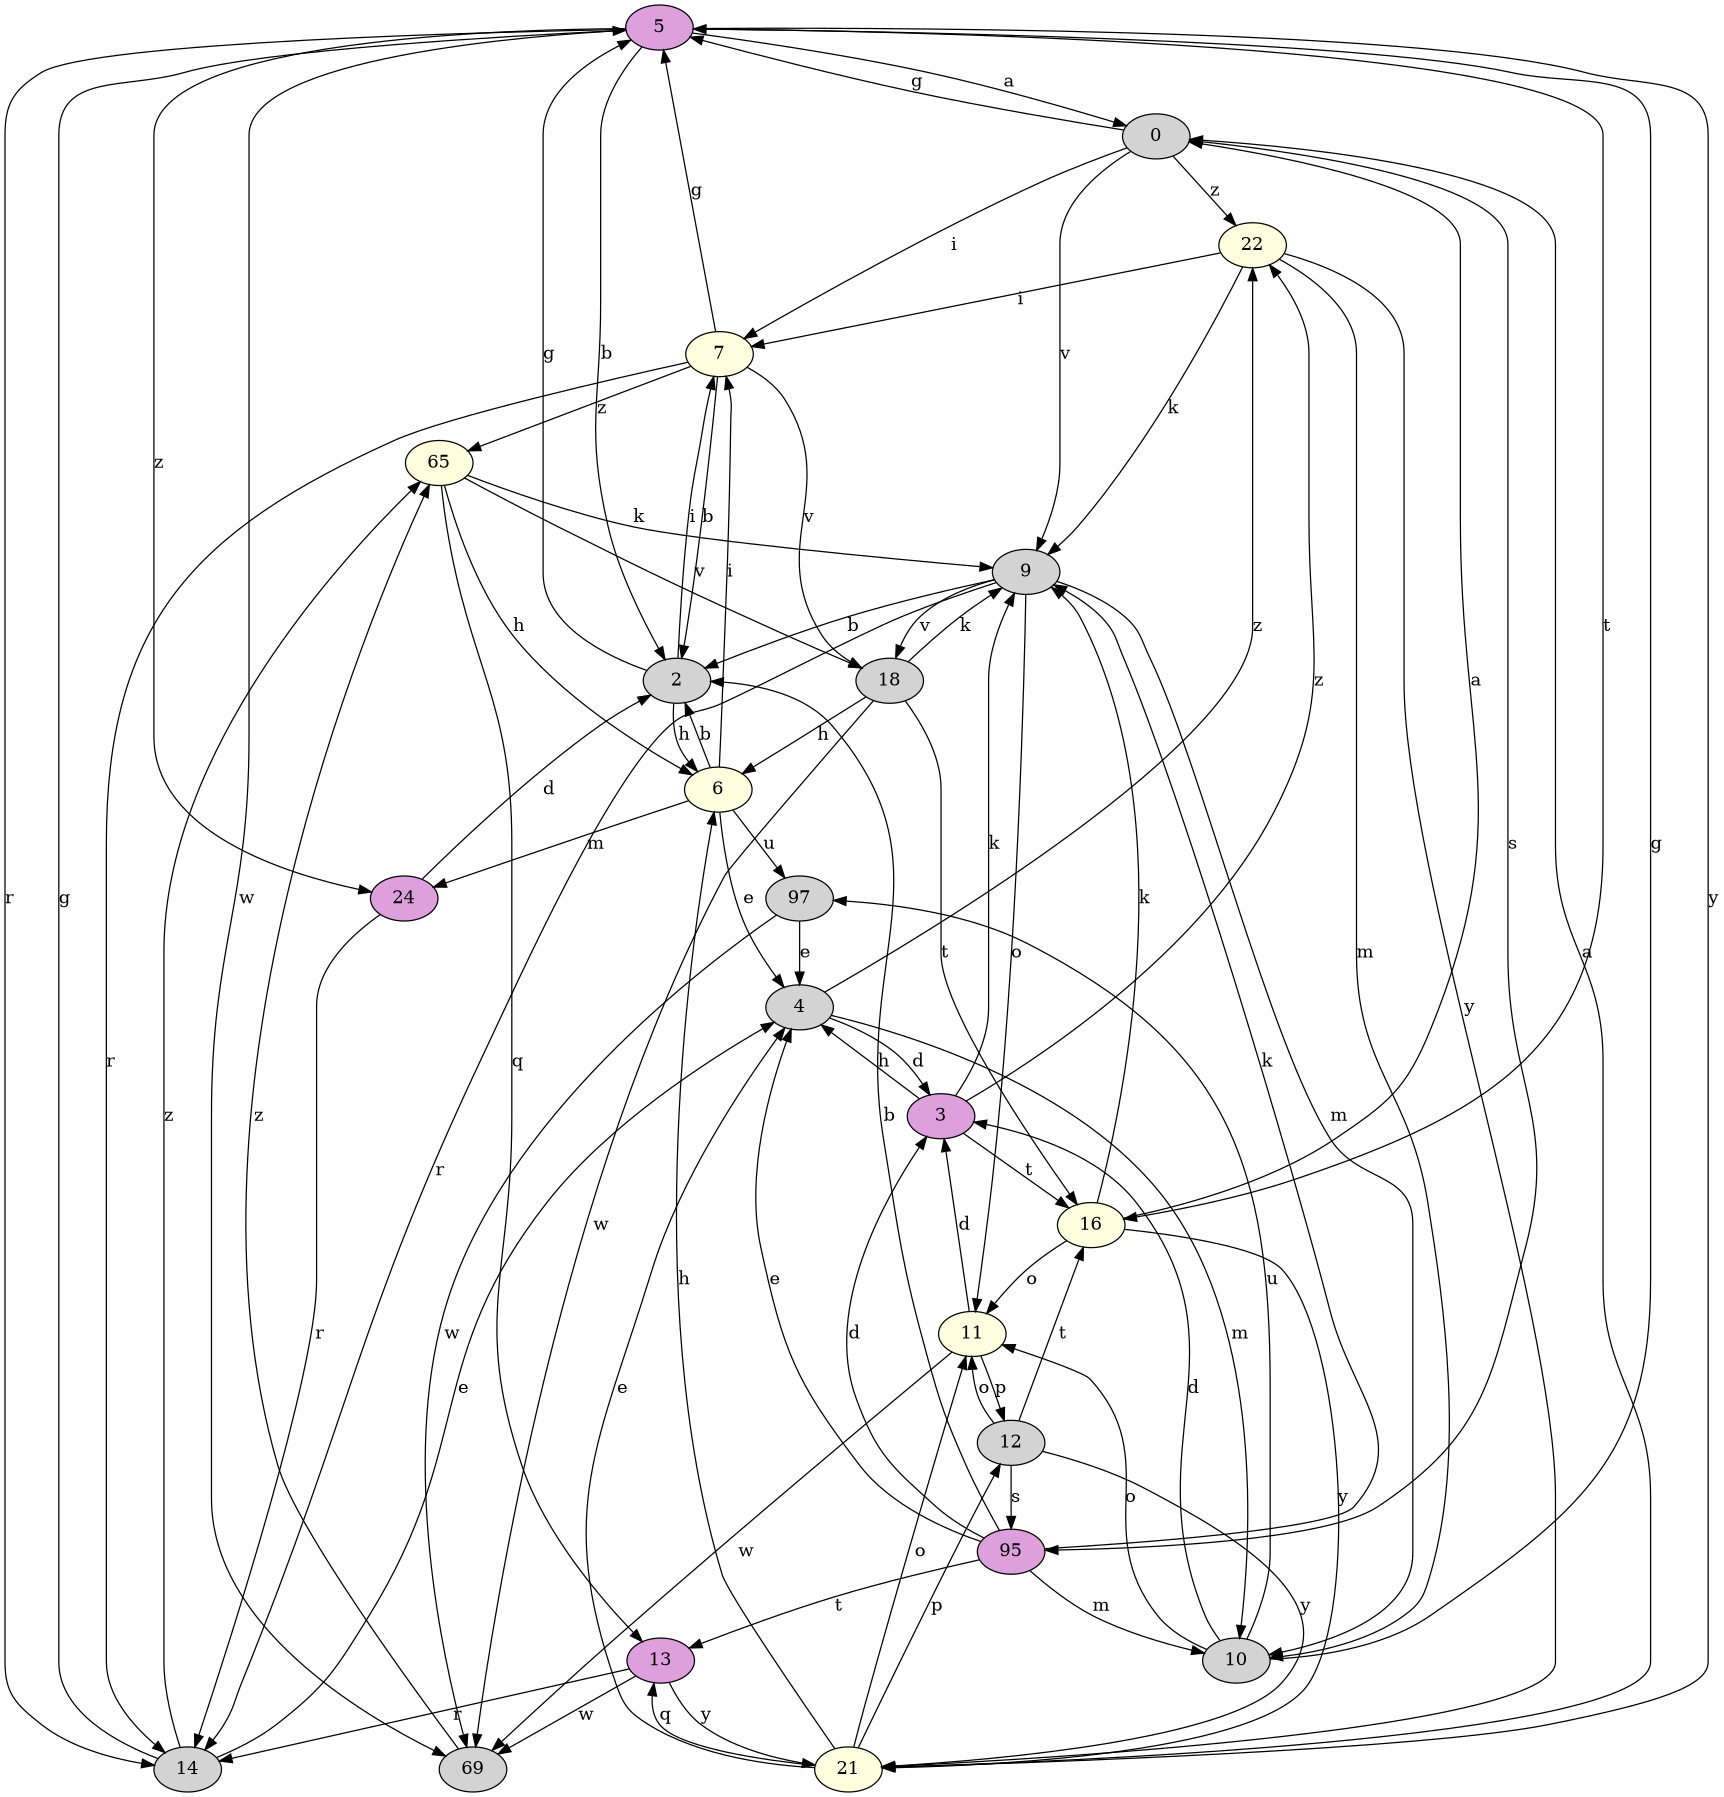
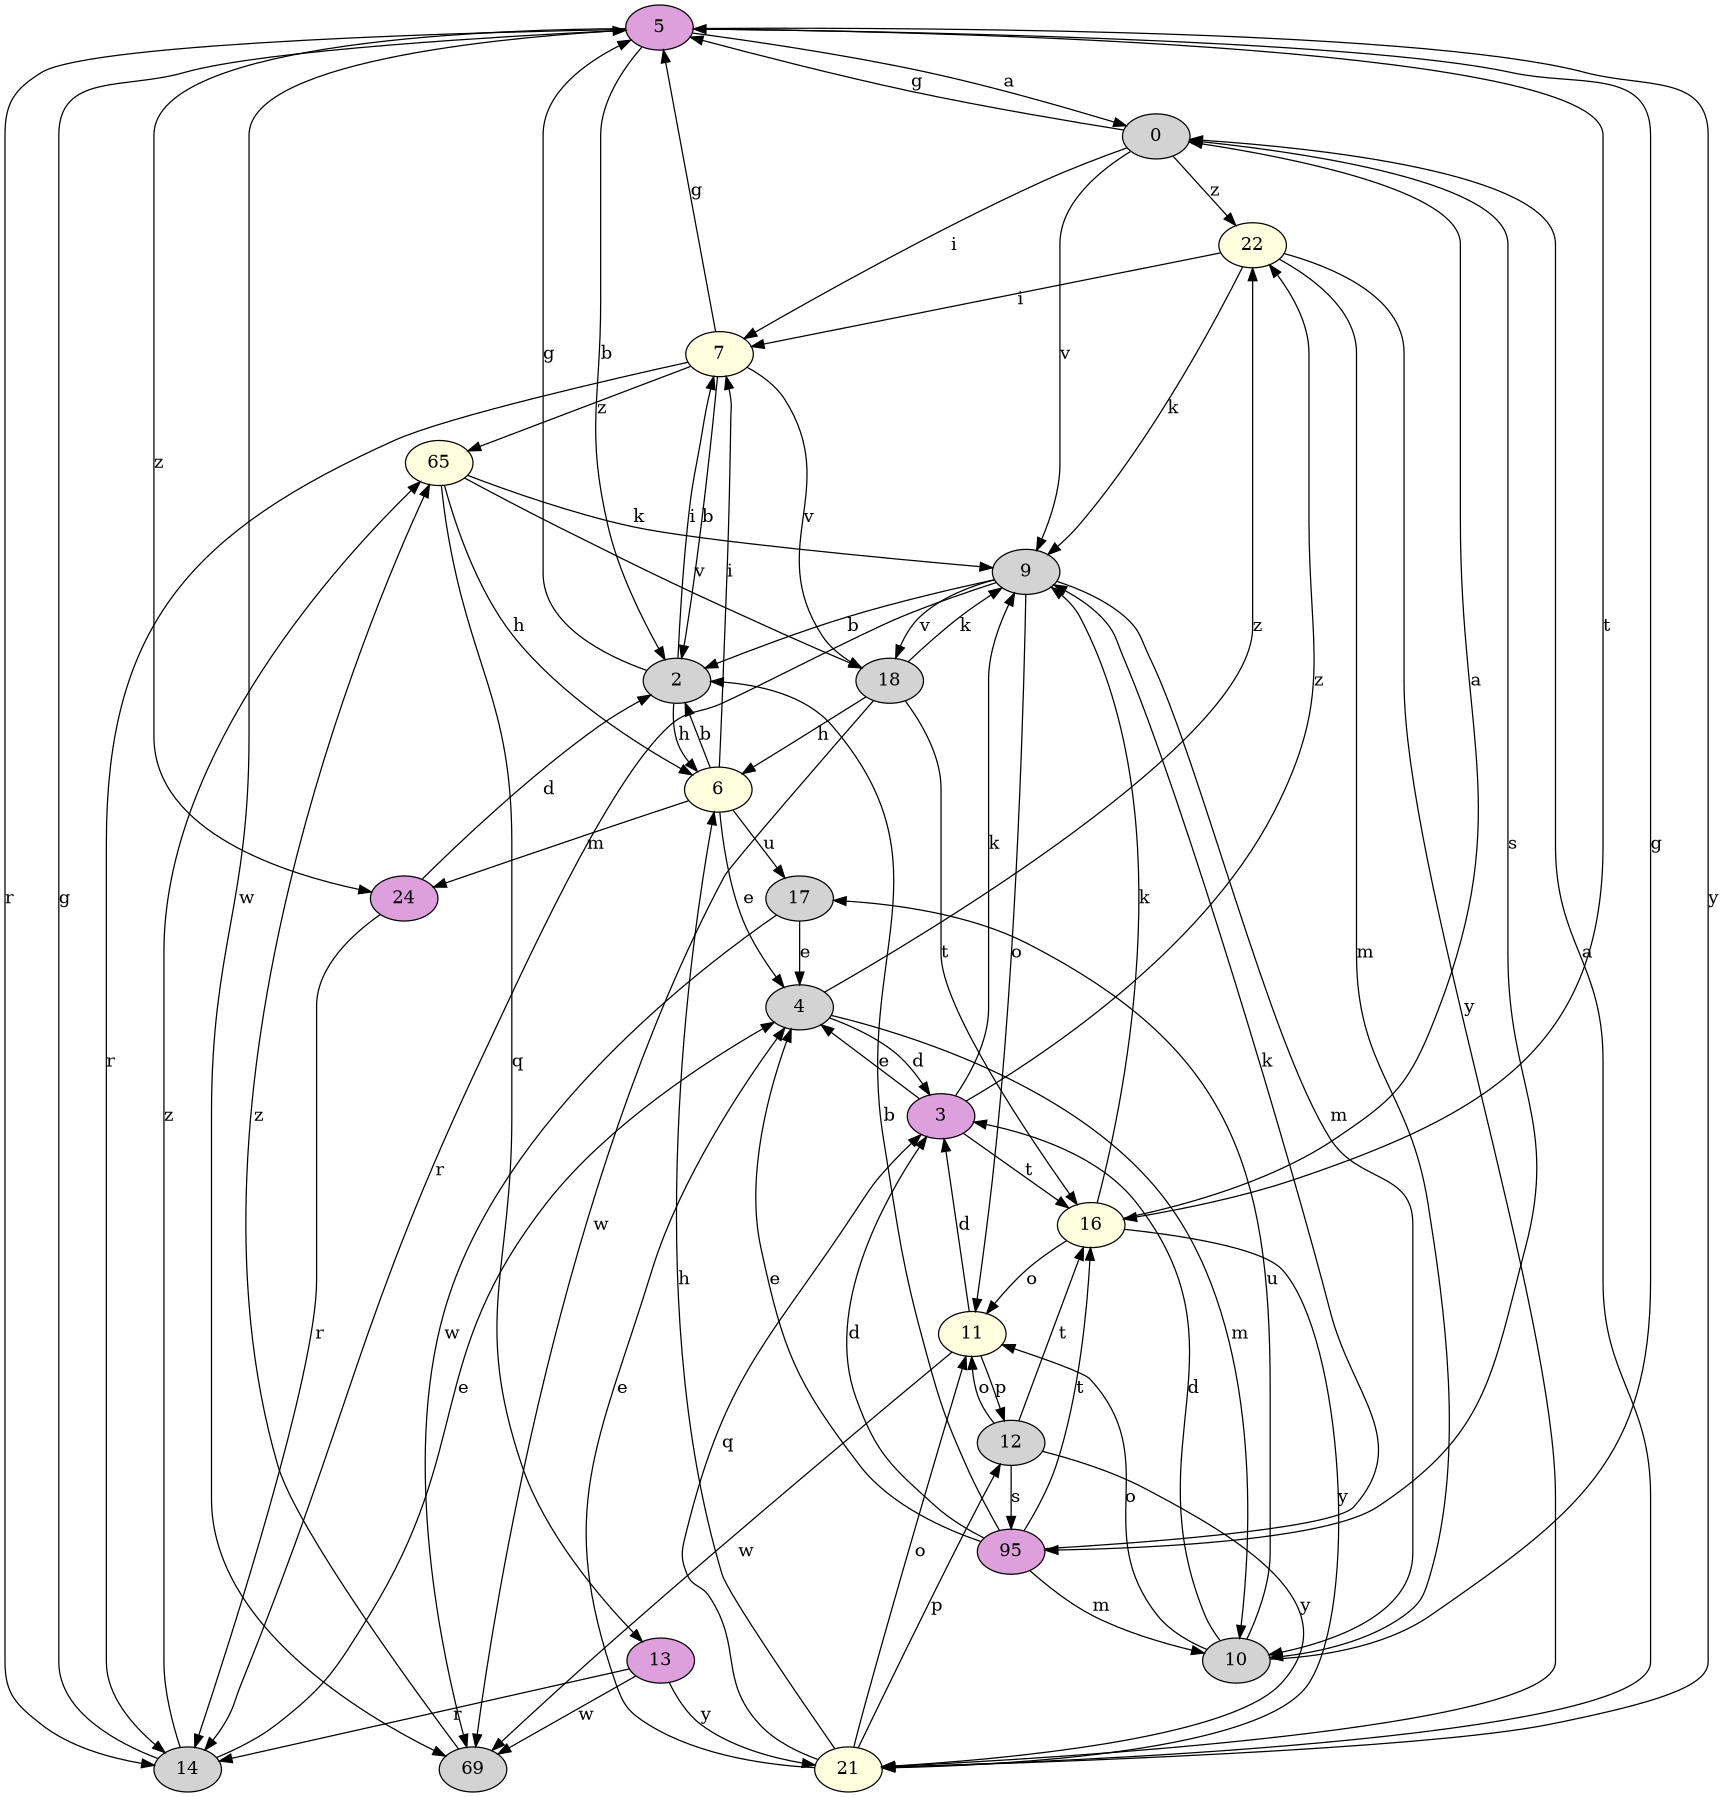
(800, 898) -> (800, 898)
(884, 1062) -> (884, 1062)
(839, 1596) -> (1073, 1400)
(720, 1750) -> (711, 1450)
